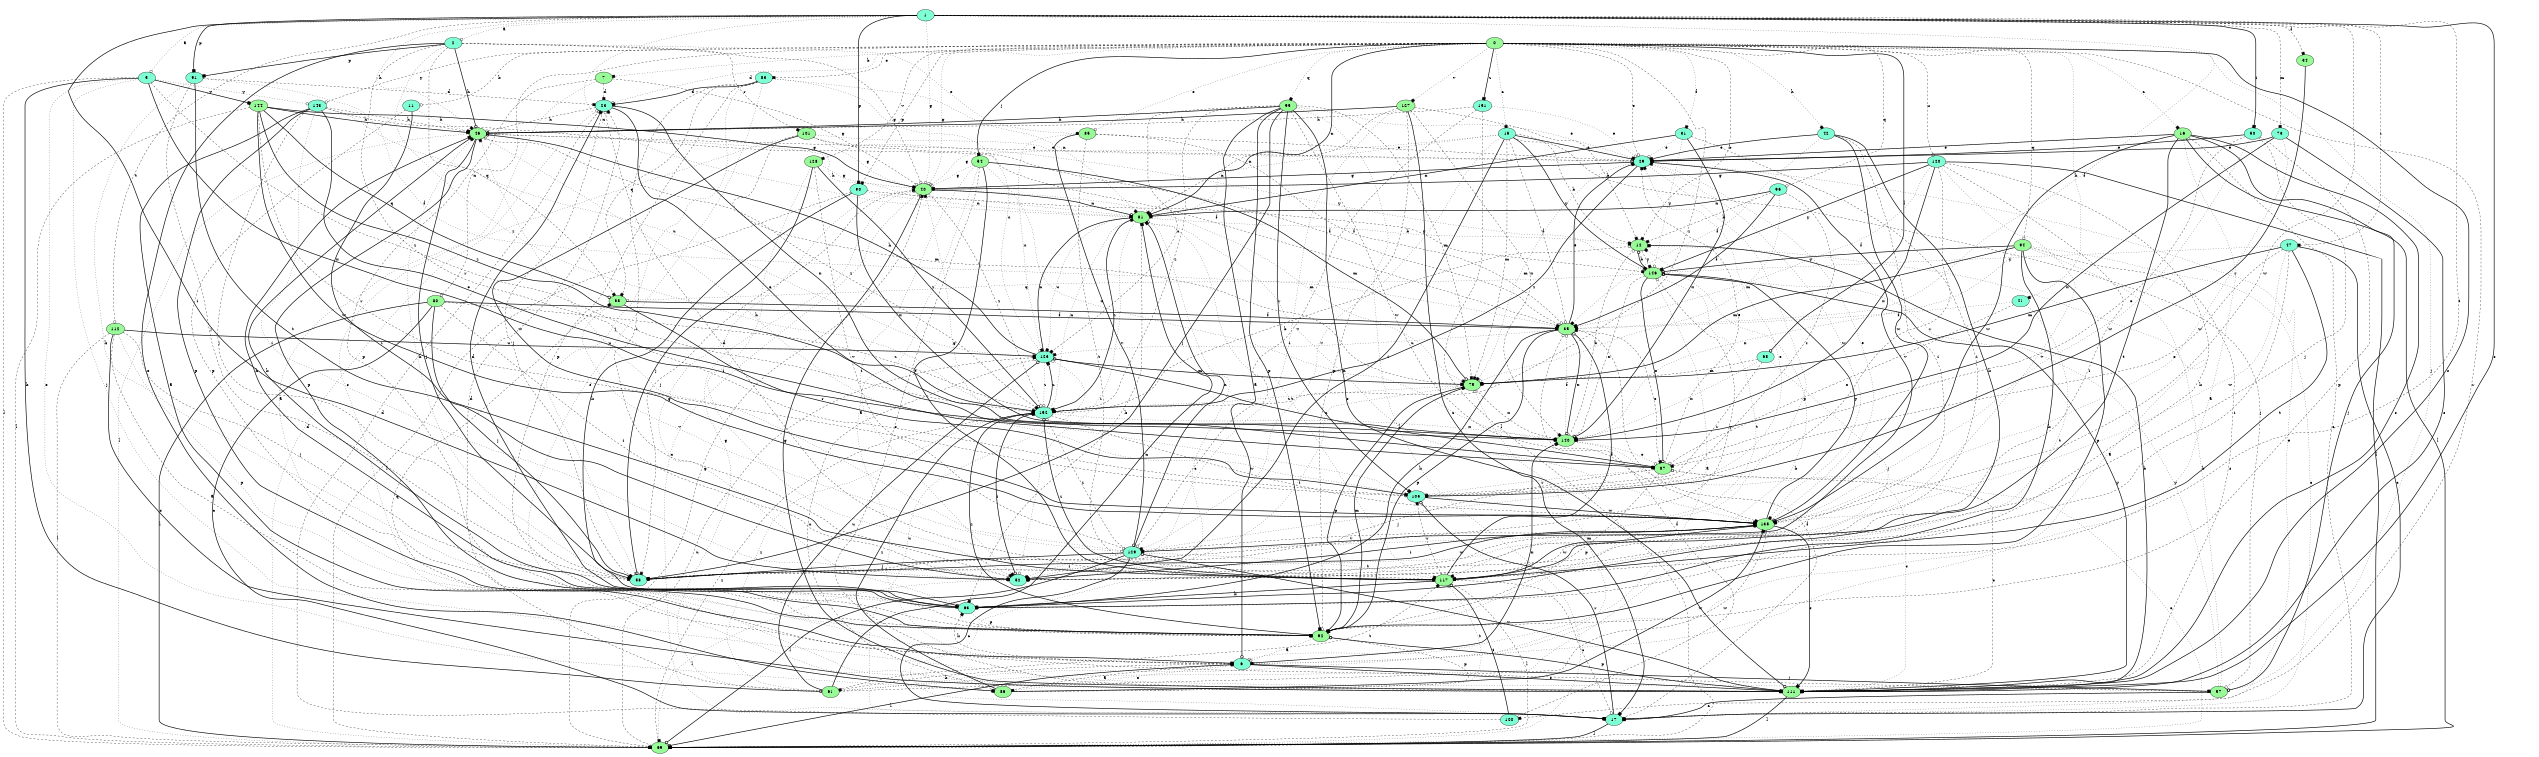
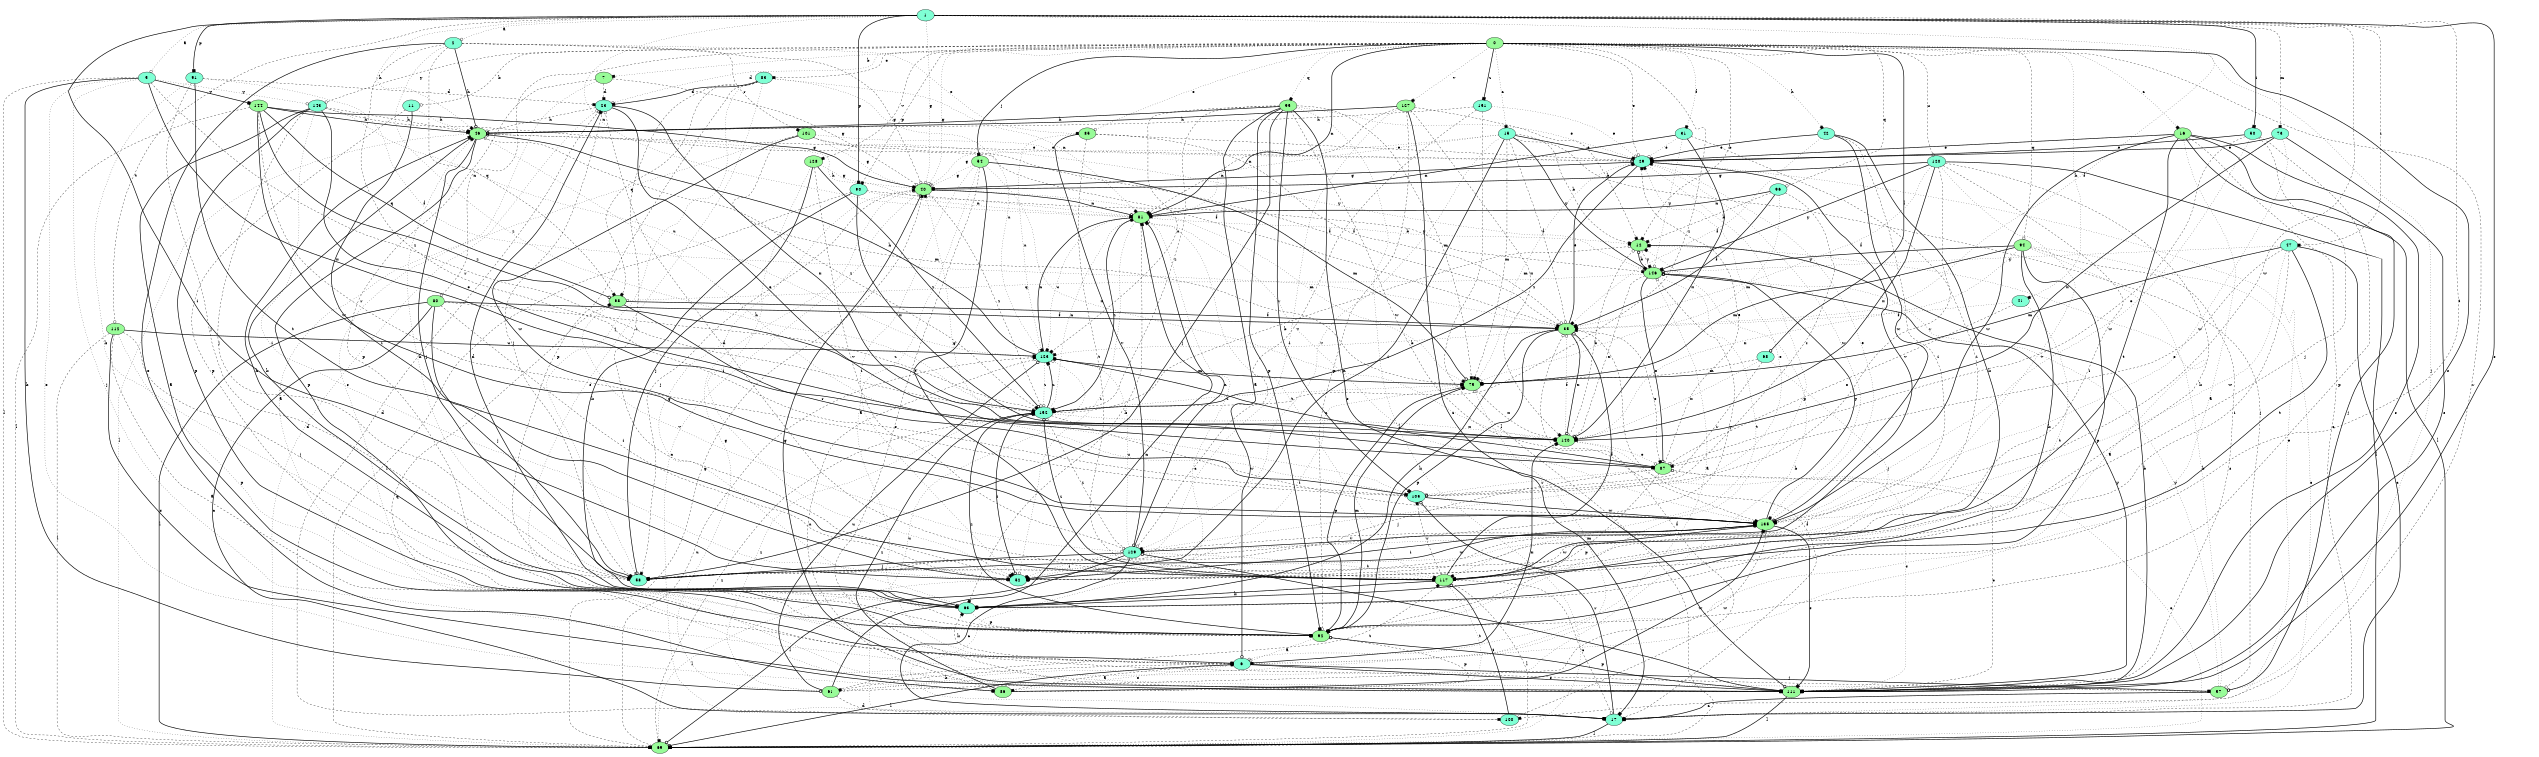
(325, 58) -> none
(2305, 60) -> none
(1413, 343) -> (1413, 343)
(1260, 399) -> (1246, 395)
(750, 414) -> (1128, 443)
(467, 501) -> (1165, 717)
